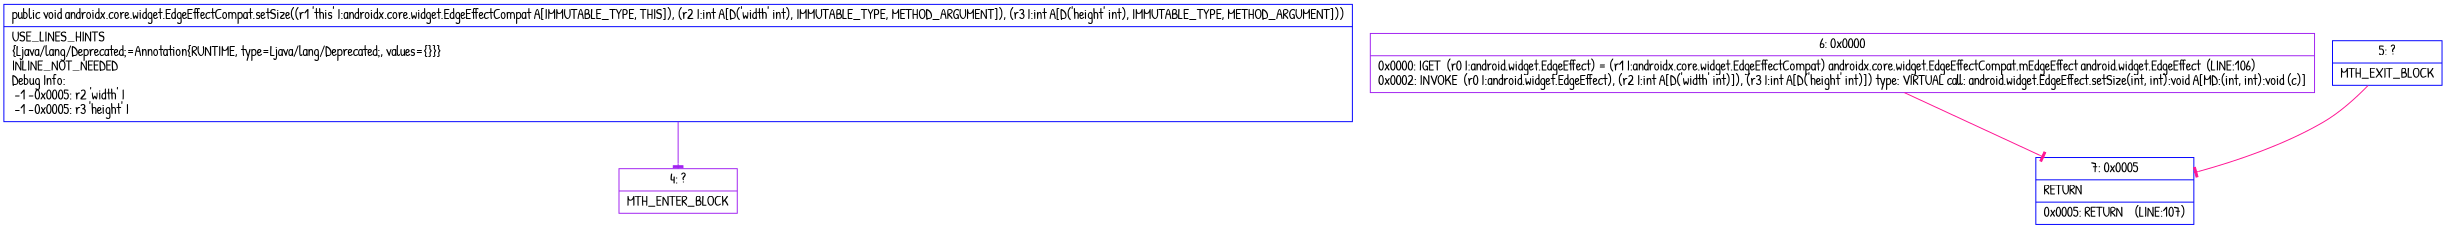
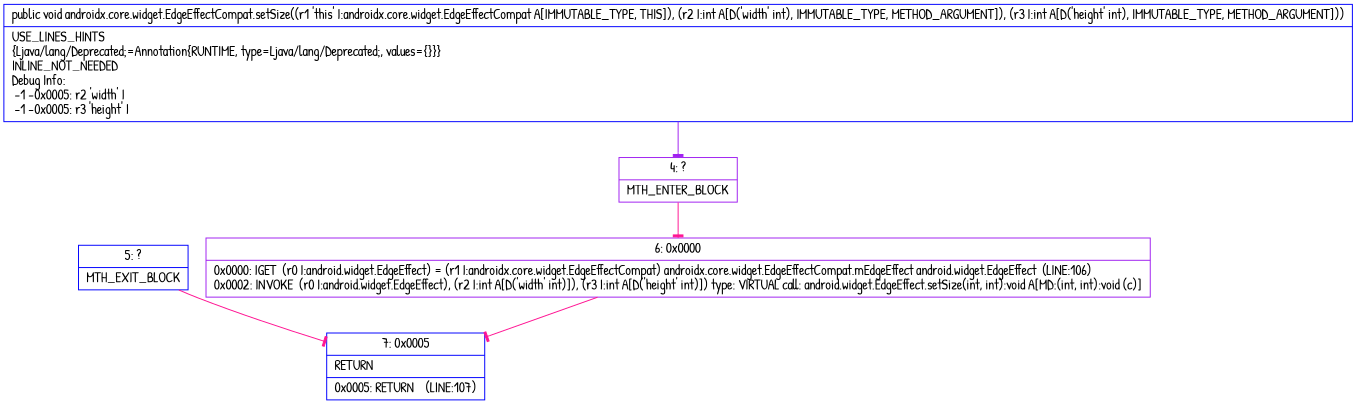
none -> (678, 218)
